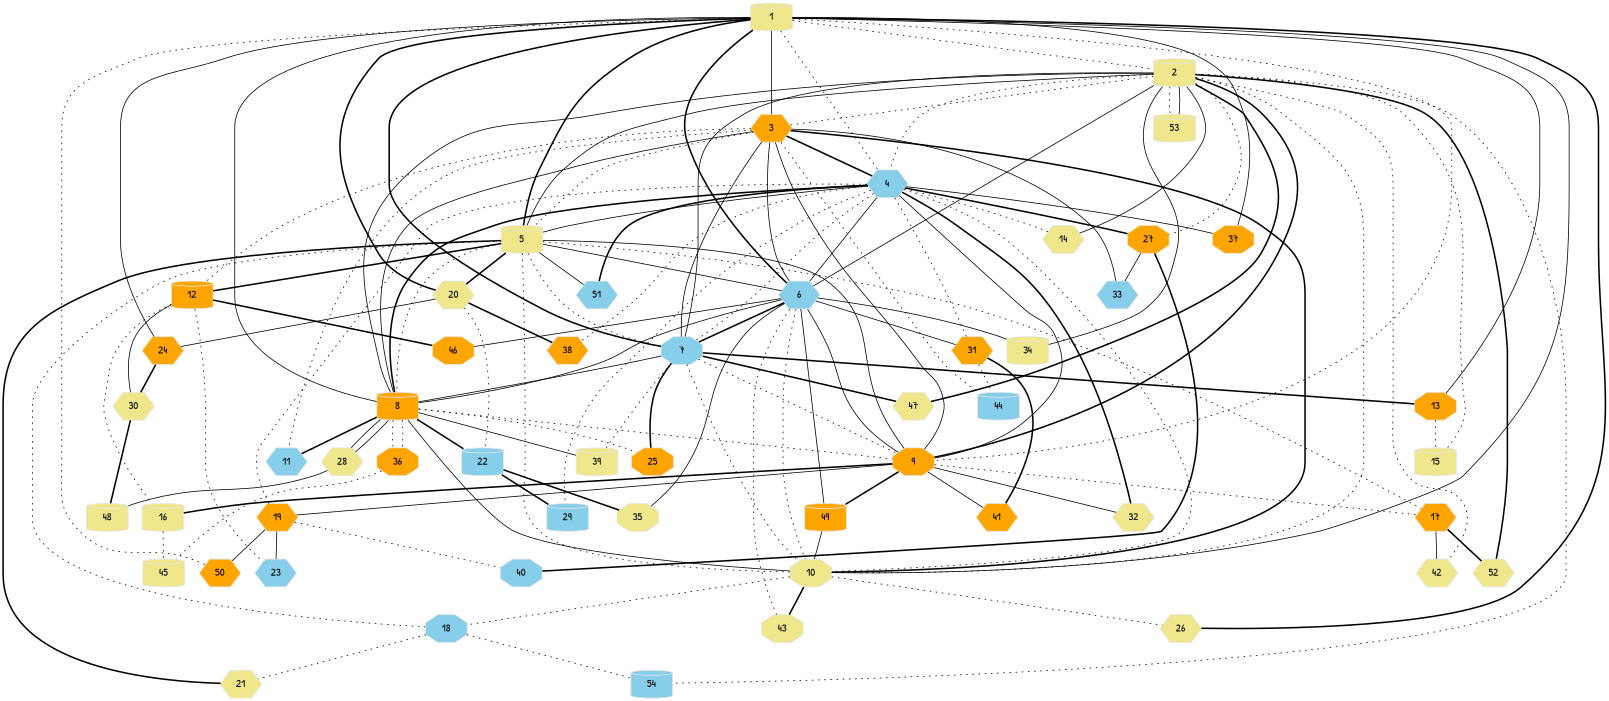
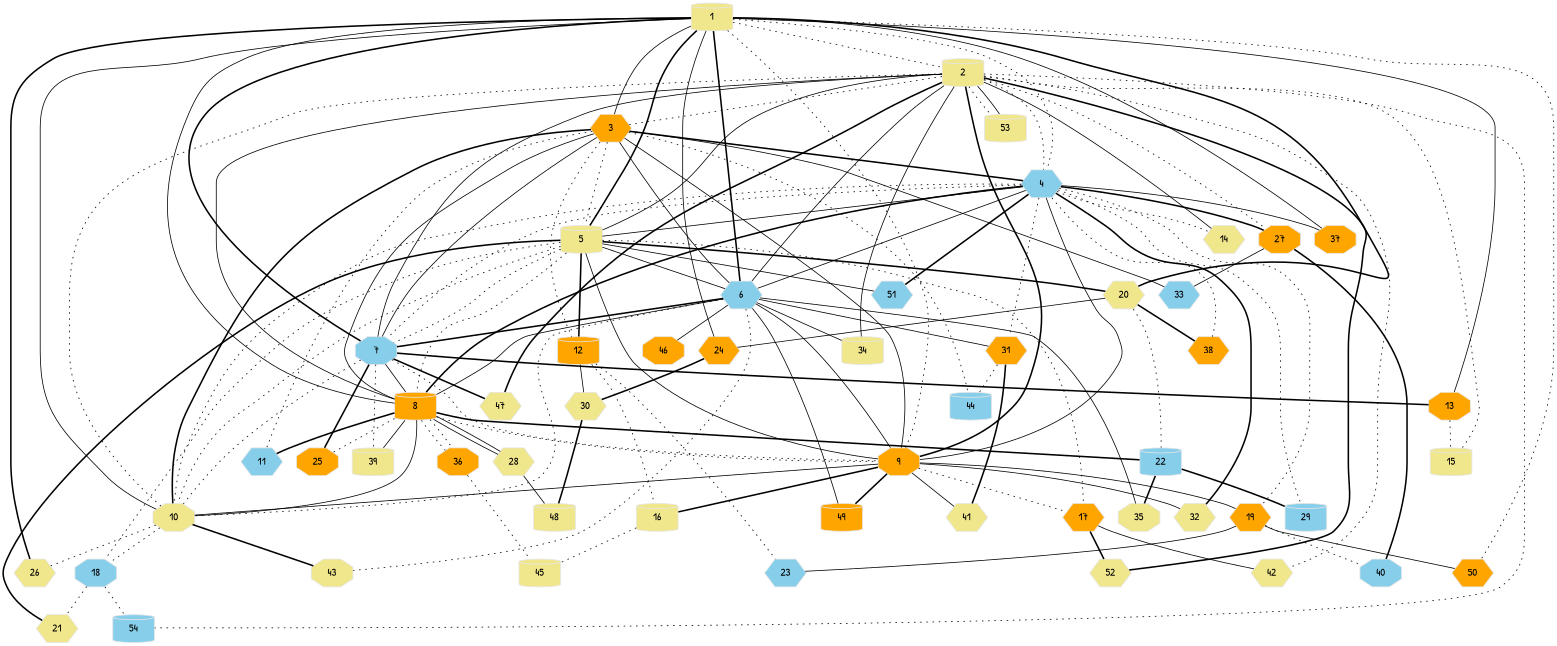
(334, 325) -> none
(997, 517) -> (967, 517)
(818, 545) -> (553, 488)
